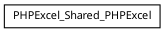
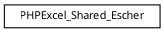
(82, 16) -> (82, 16)
